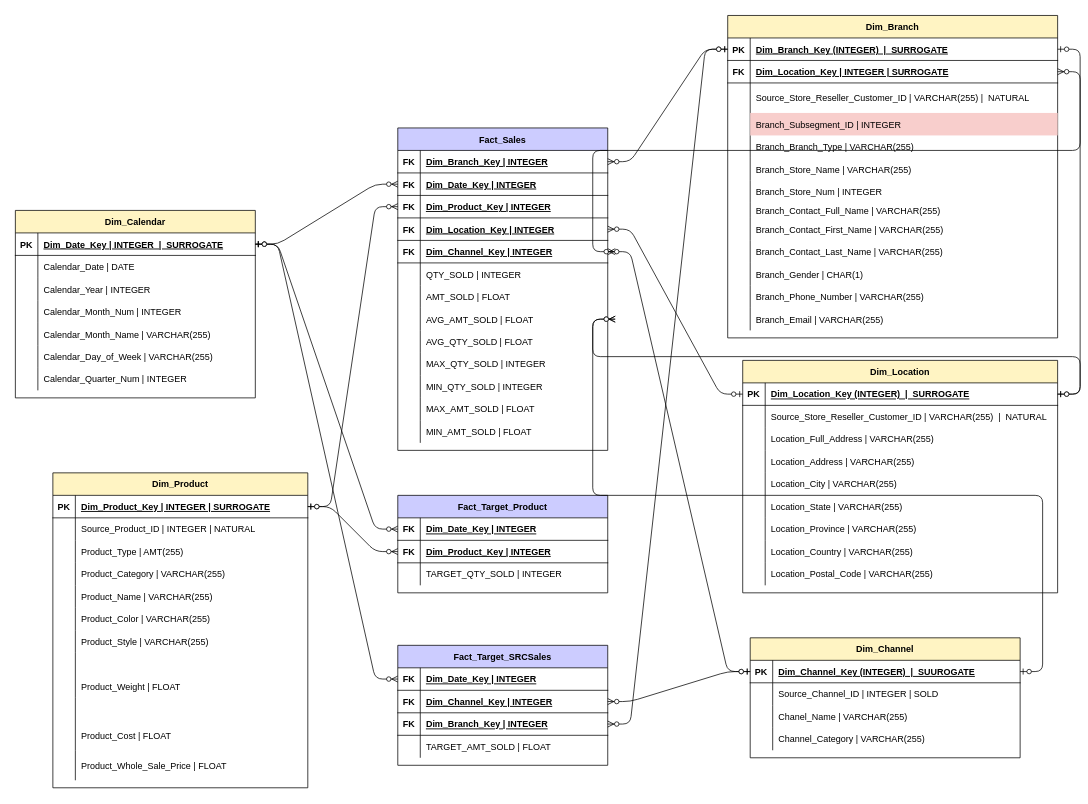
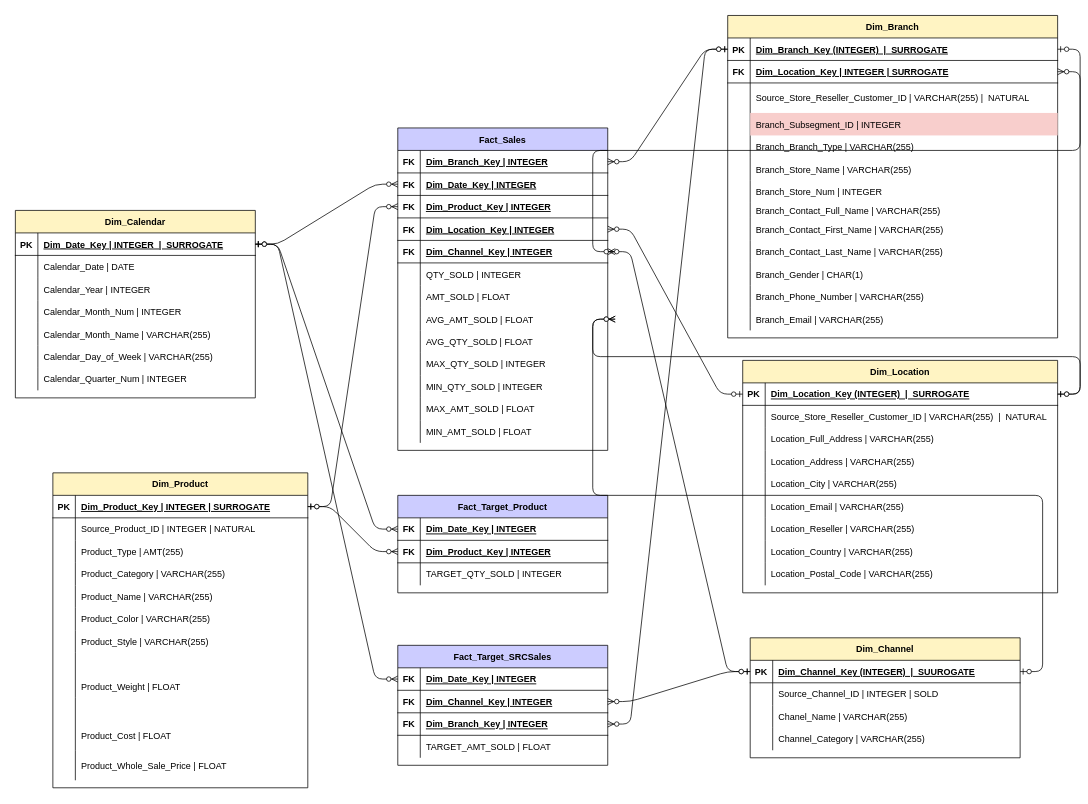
(841, 507) -> (838, 507)
(847, 530) -> (846, 530)
